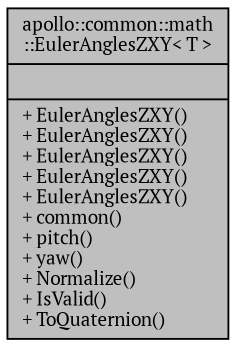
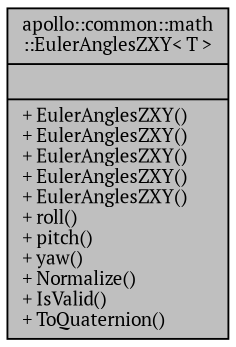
(73, 218) -> (51, 218)
